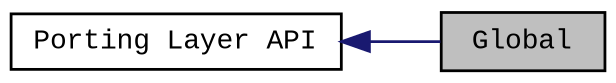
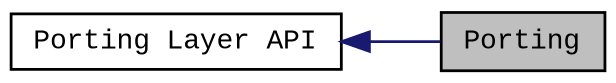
(523, 42) -> (523, 42)
